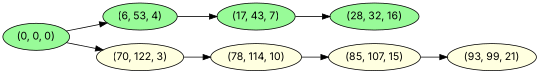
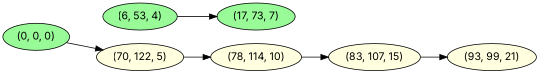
(256, 17) -> (256, 17)
(374, 17) -> none
(83, 28) -> none
(140, 57) -> (140, 57)
(374, 57) -> (374, 57)
